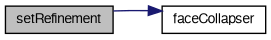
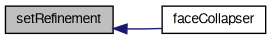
(131, 11) -> (145, 29)
